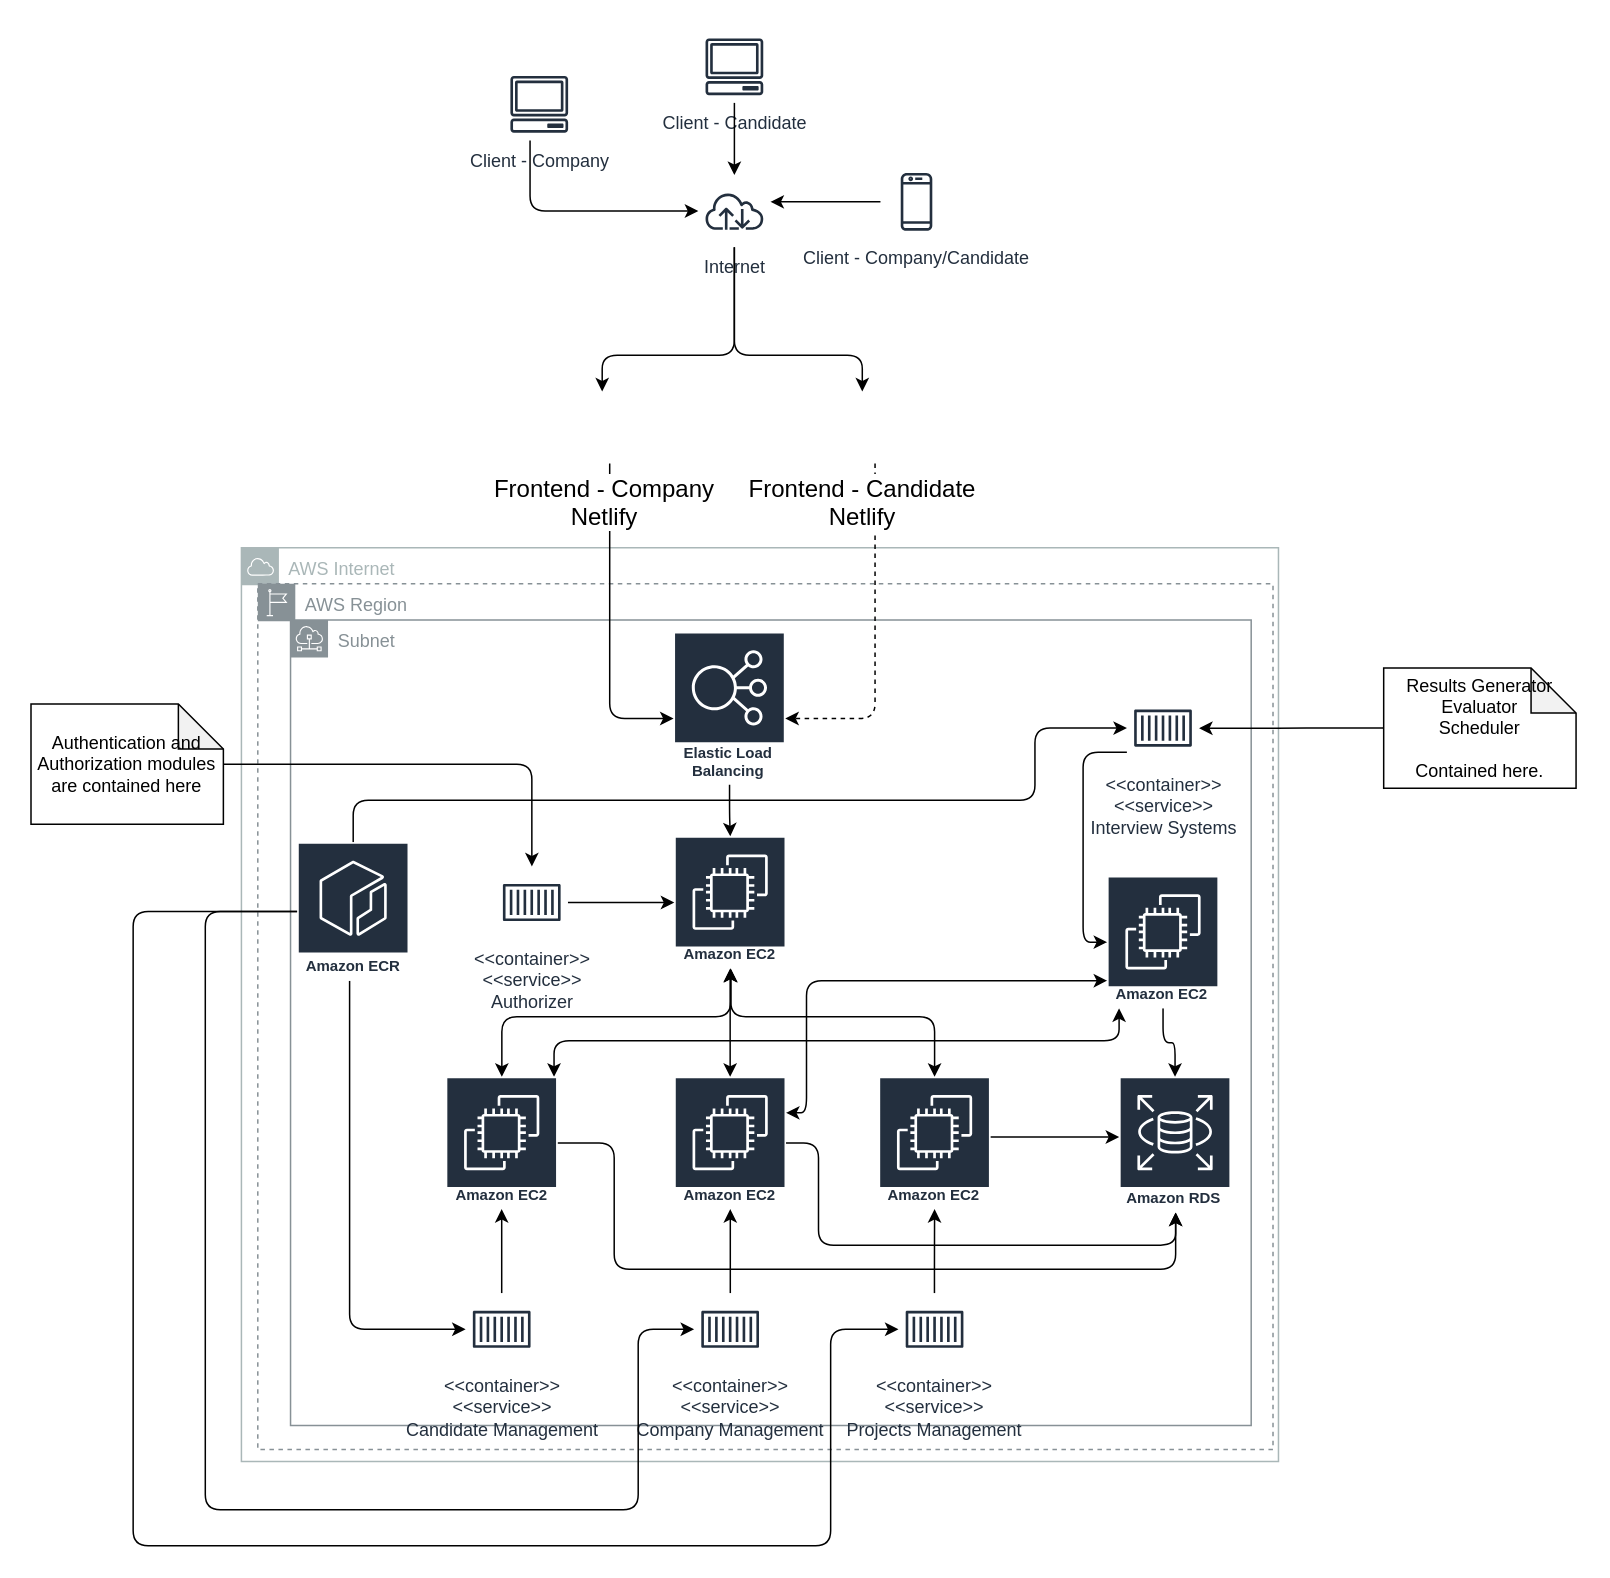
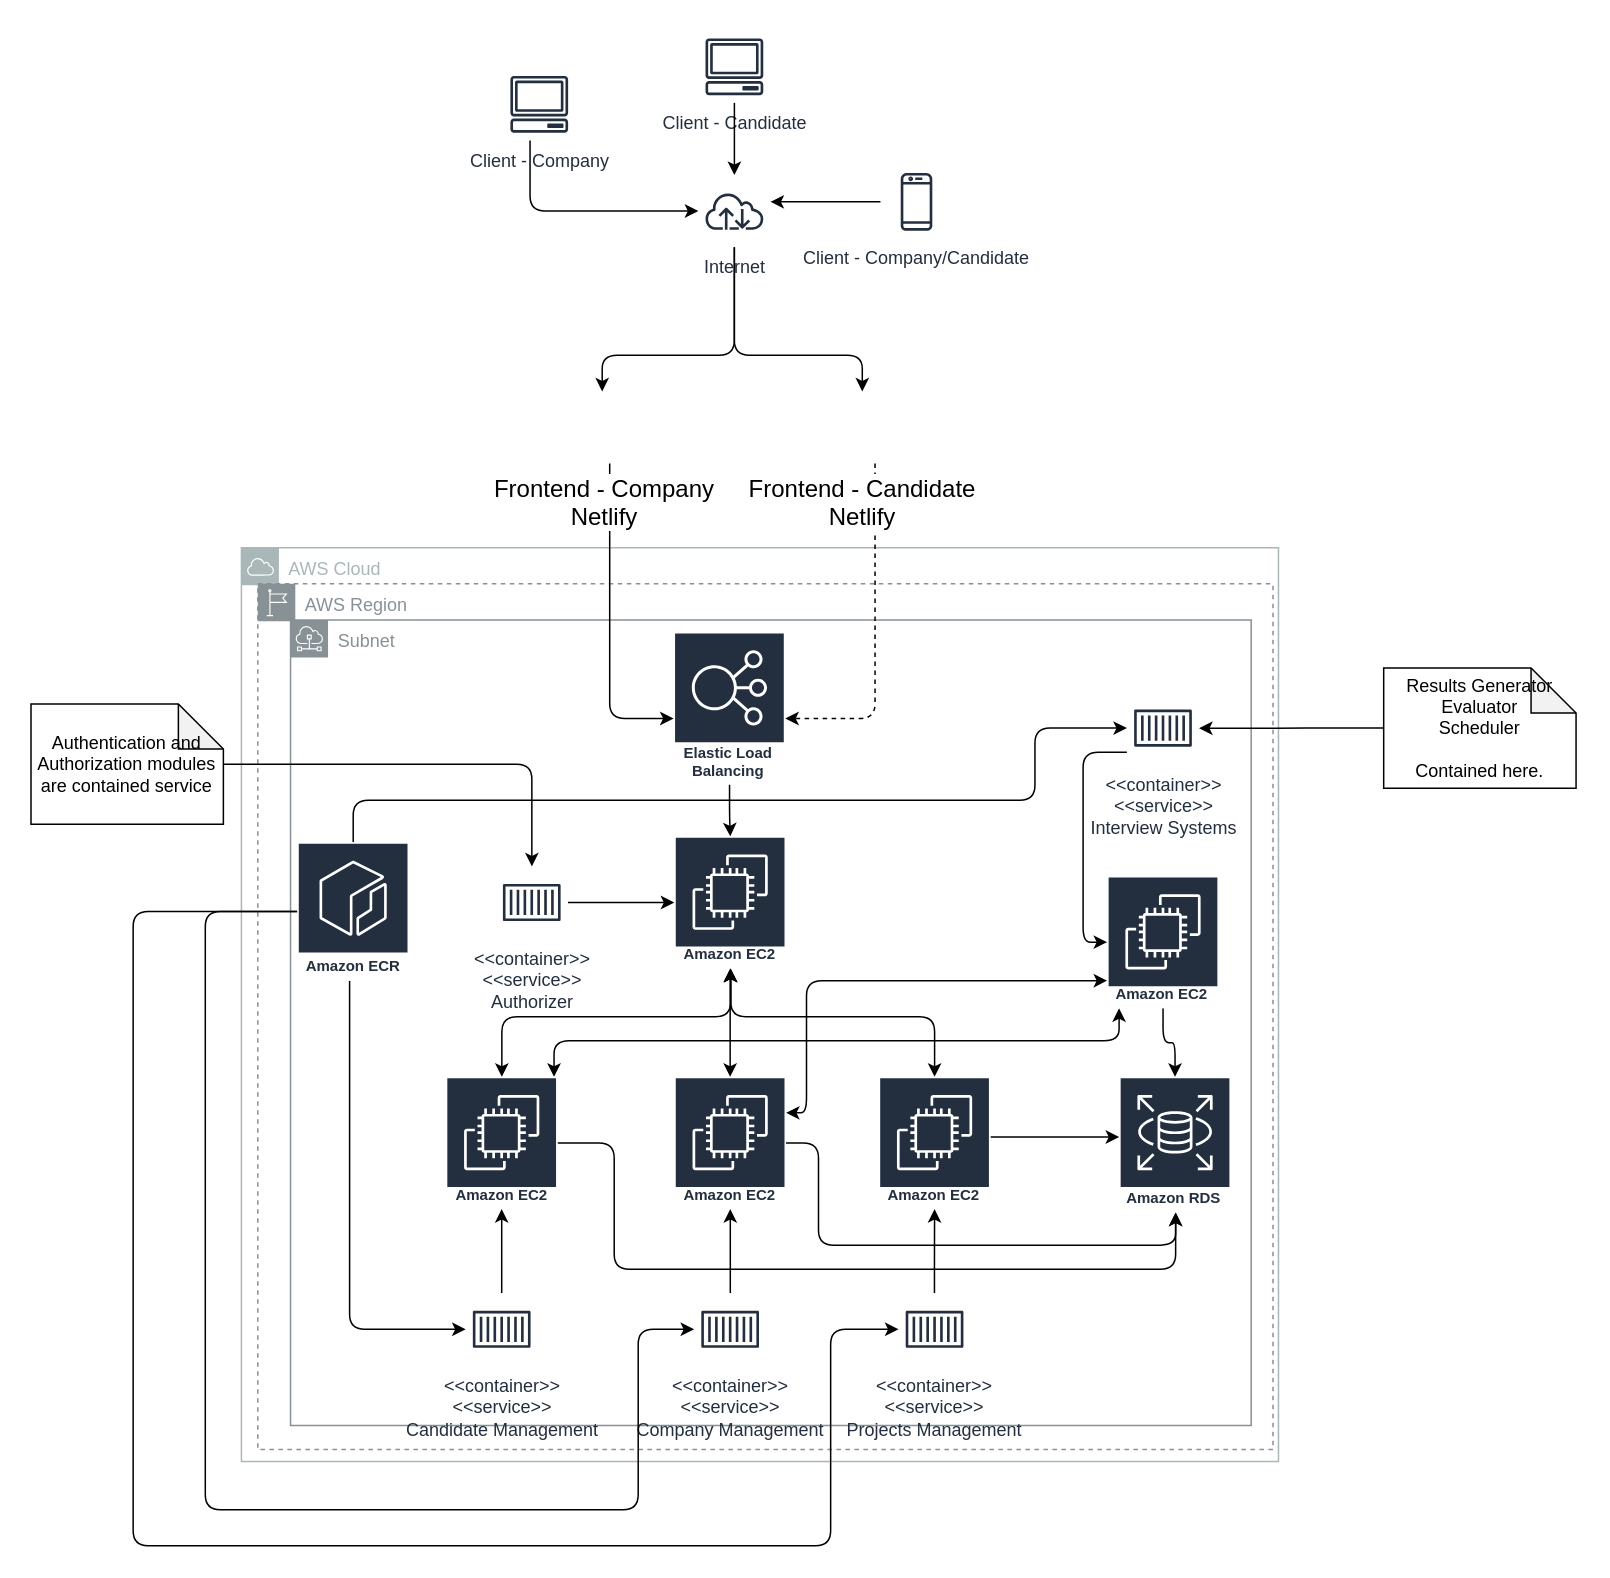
(347, 570) -> (329, 570)
(127, 764) -> (127, 764)
